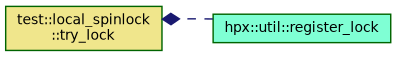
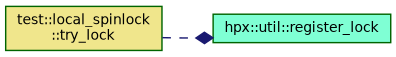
(196, 19) -> (179, 38)
